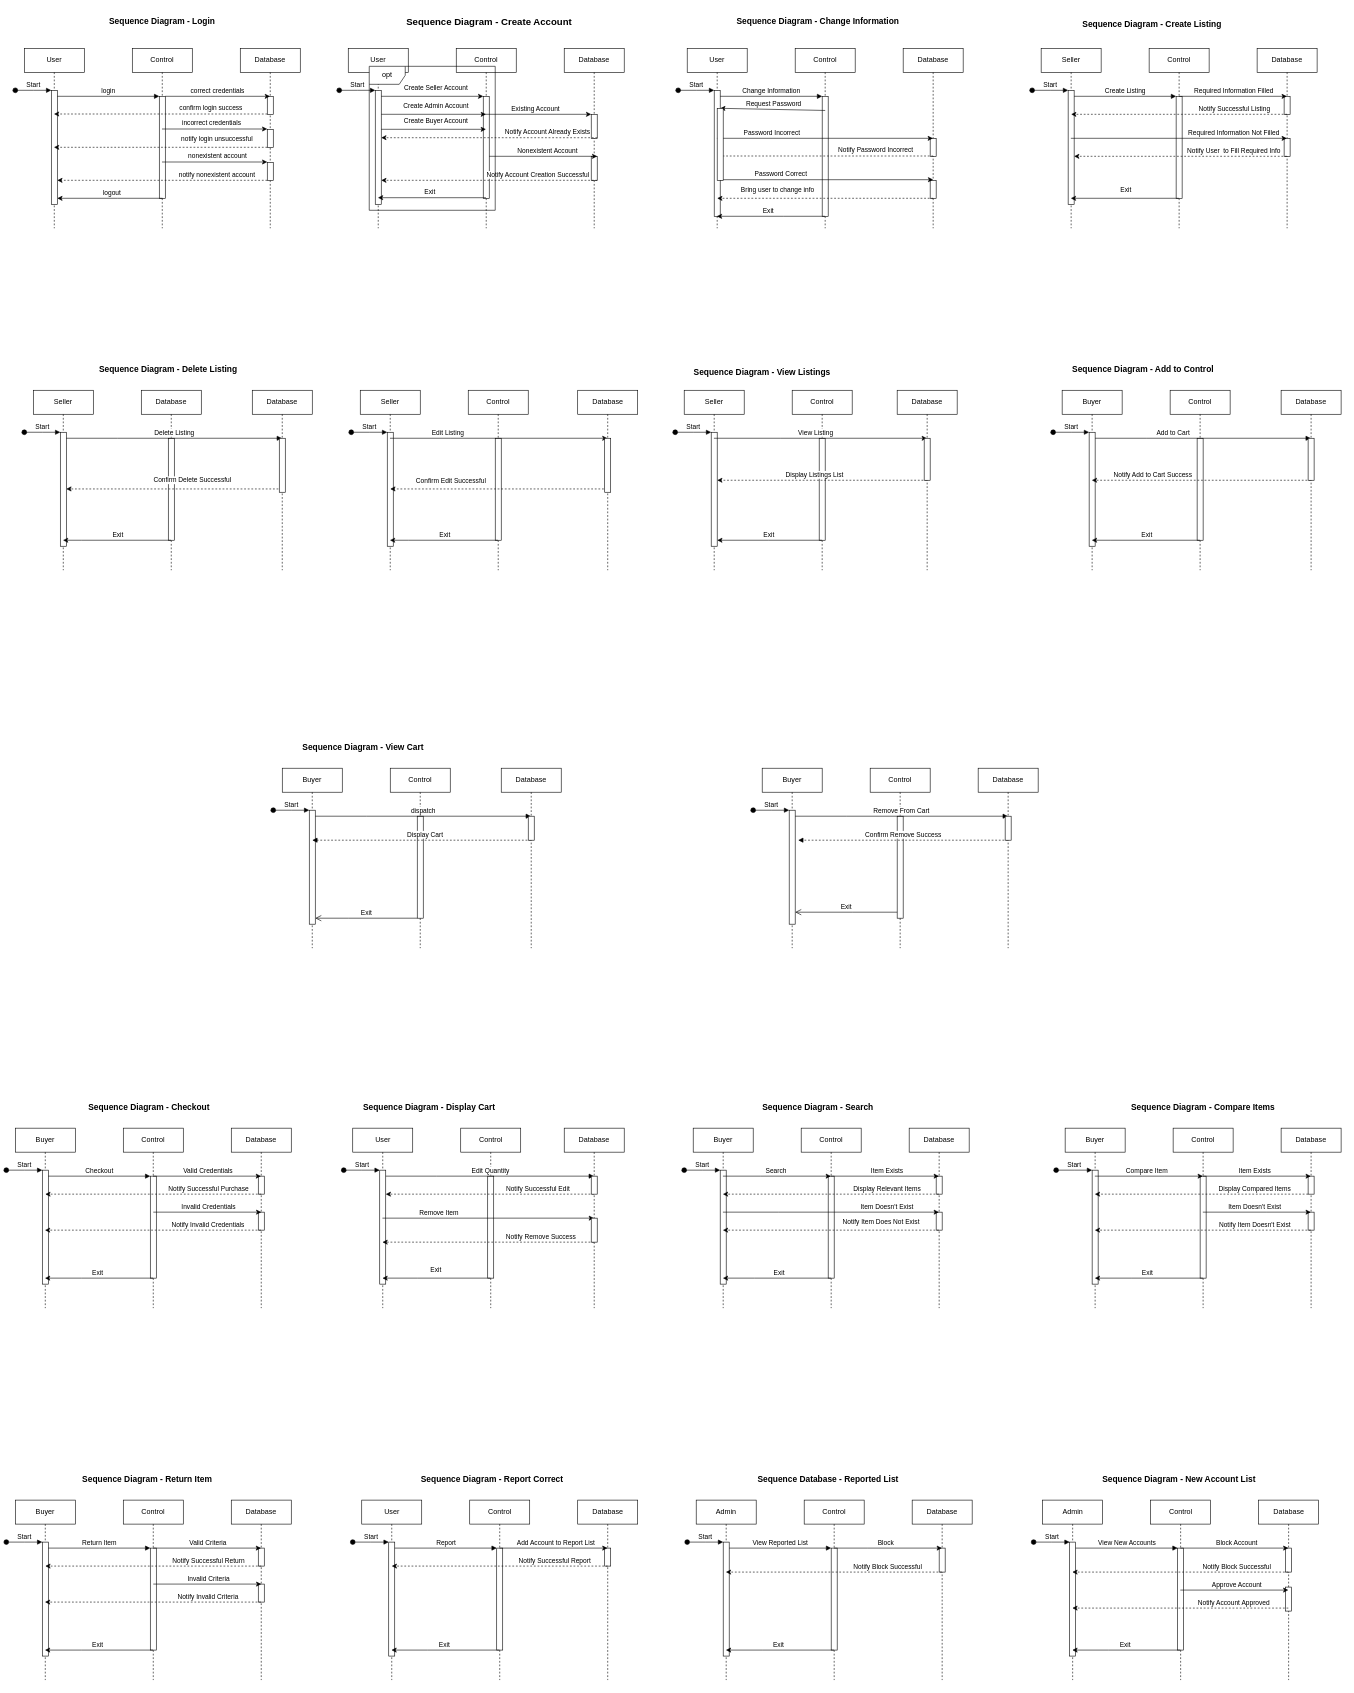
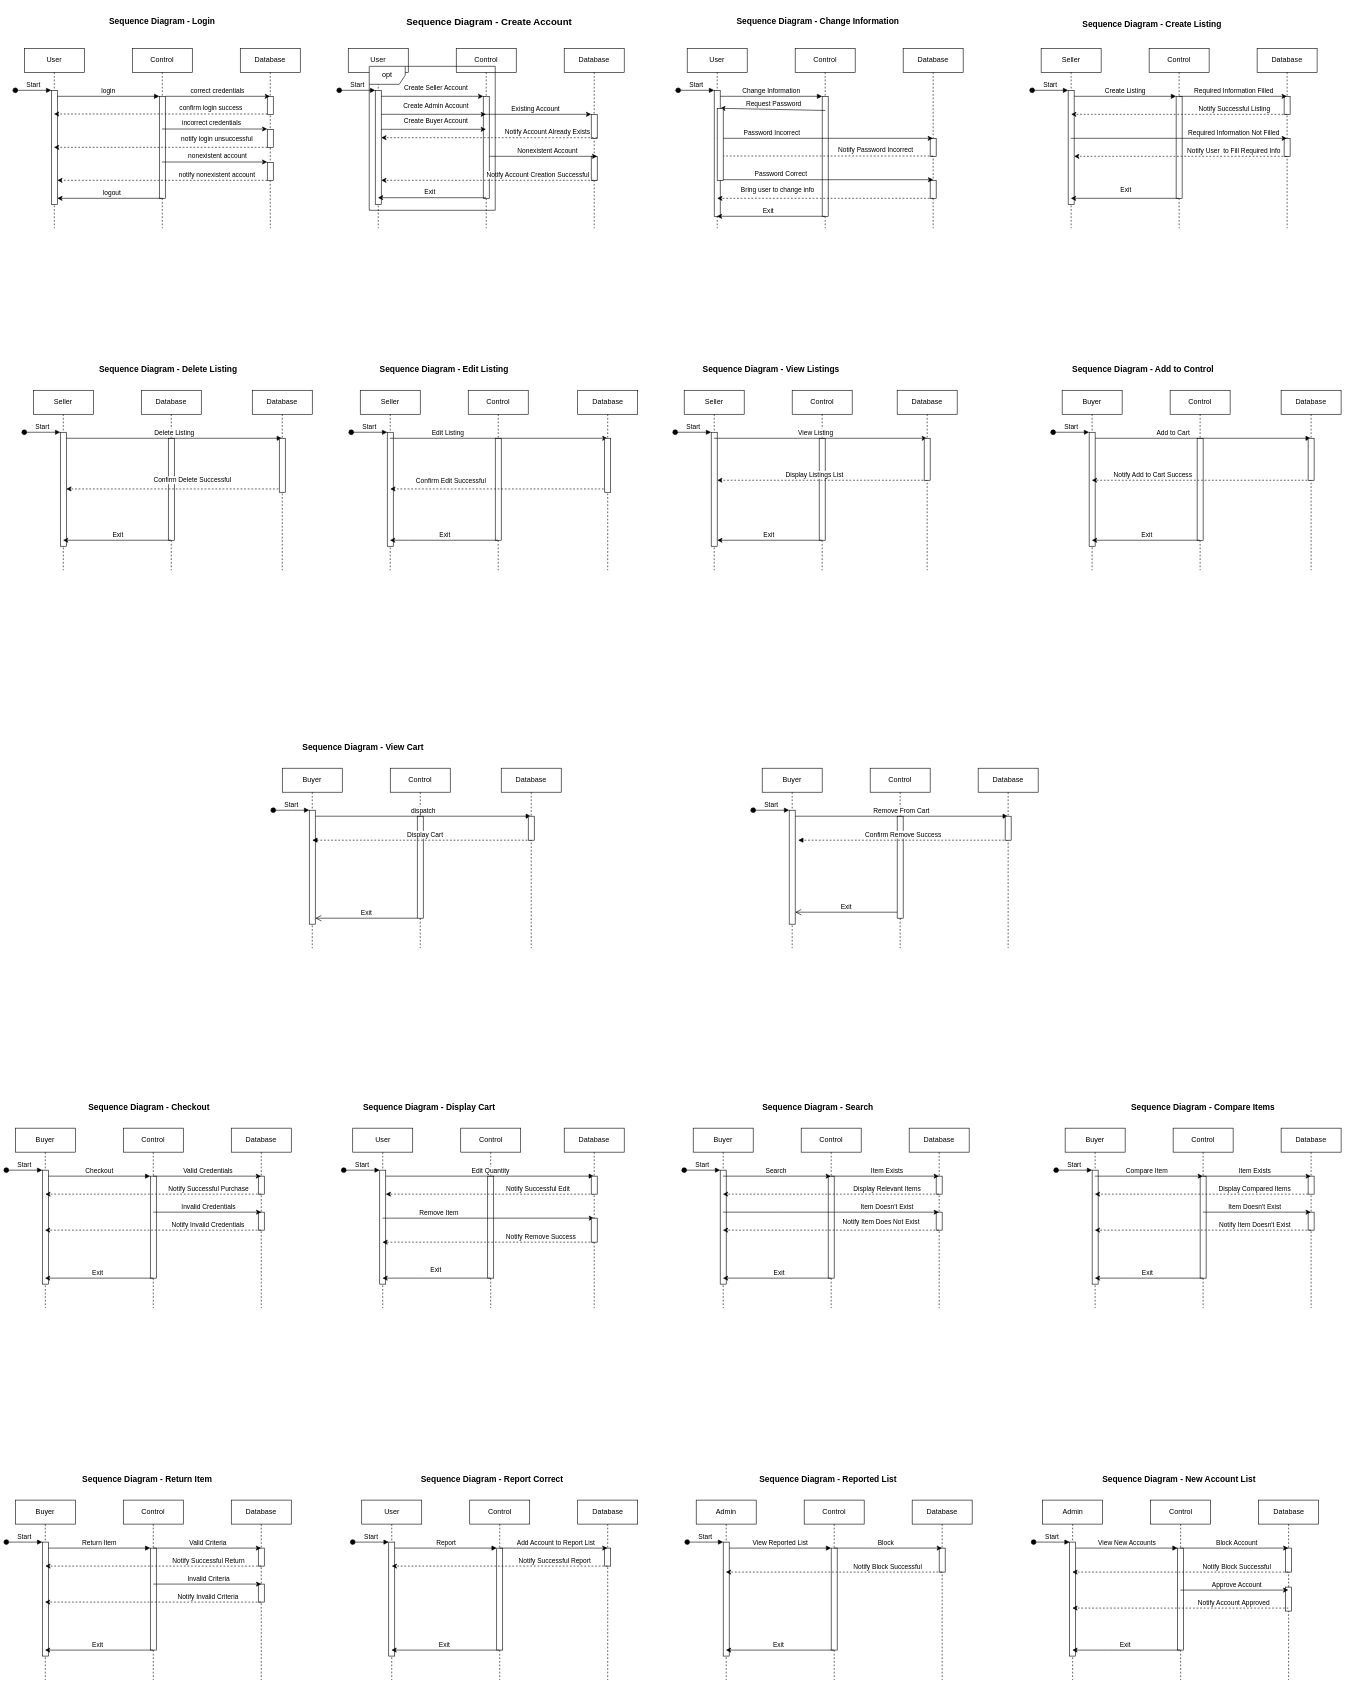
none -> (444, 369)
(762, 372) -> (771, 369)
(828, 1479) -> (828, 1479)
